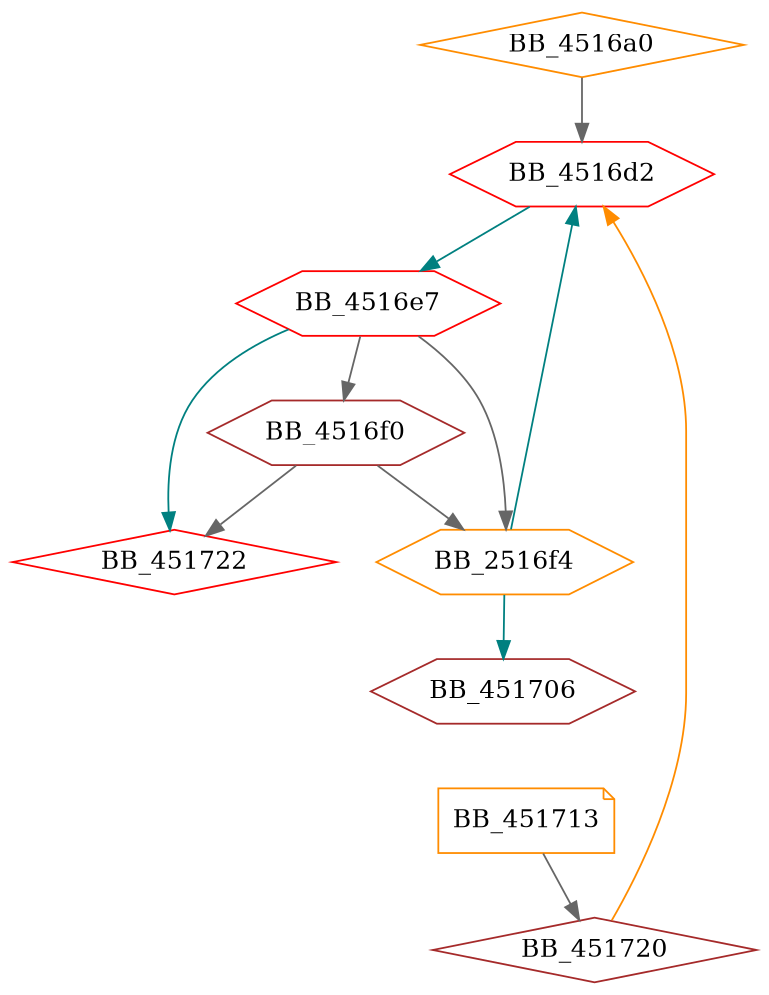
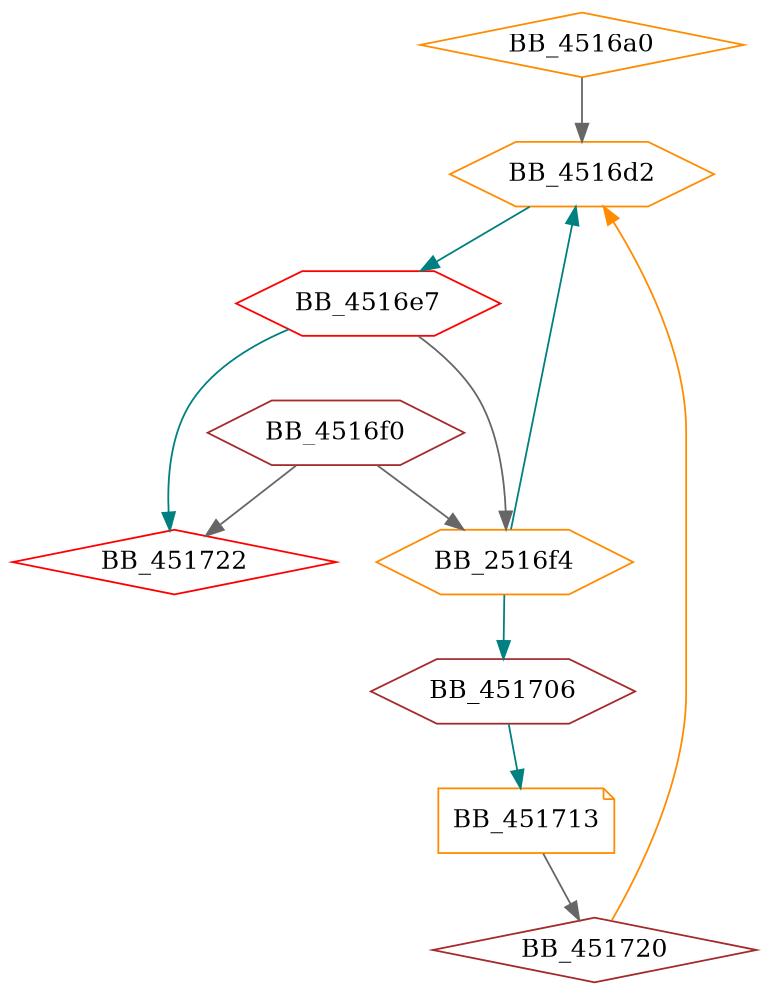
(582, 174) -> (582, 174)
(354, 360) -> none
none -> (513, 747)
